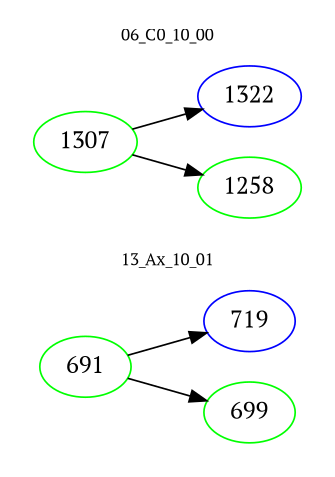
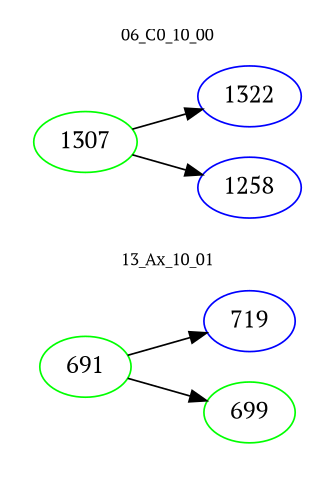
(250, 188) -> (250, 188)
